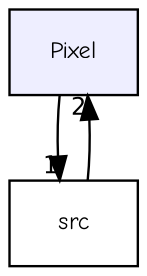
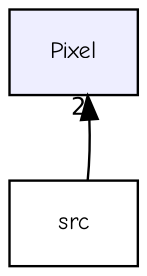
(58, 126) -> none
